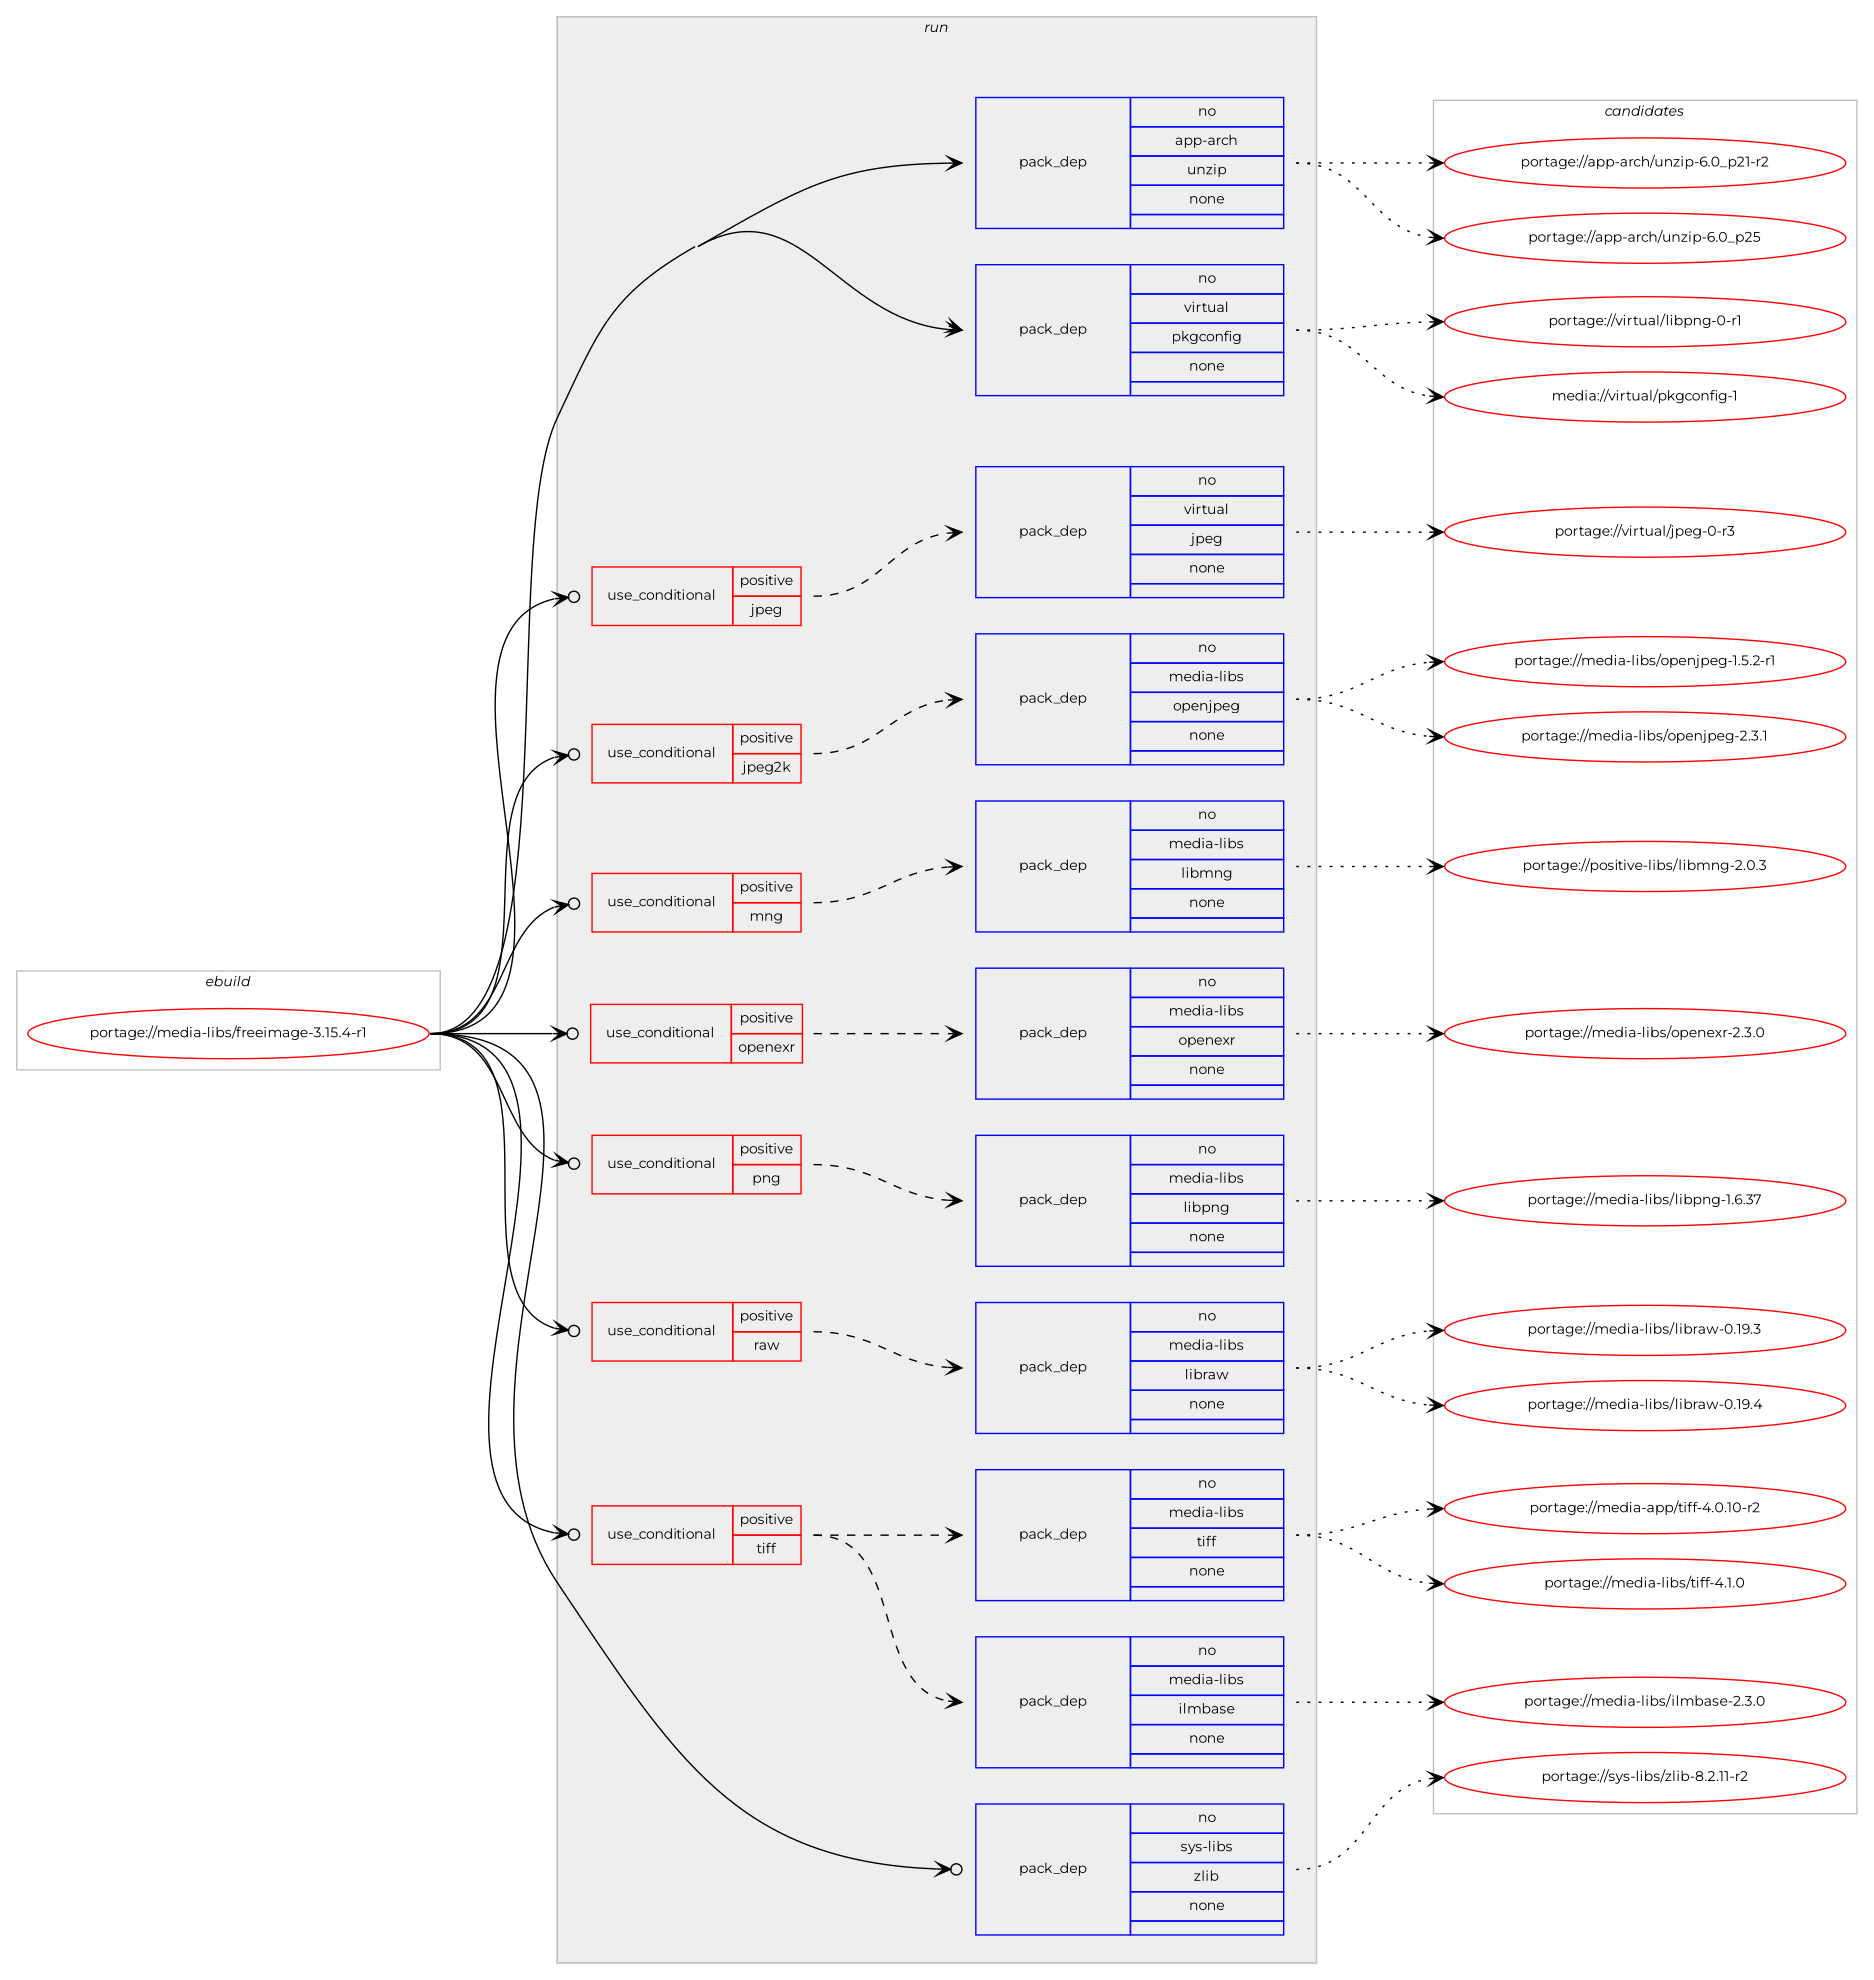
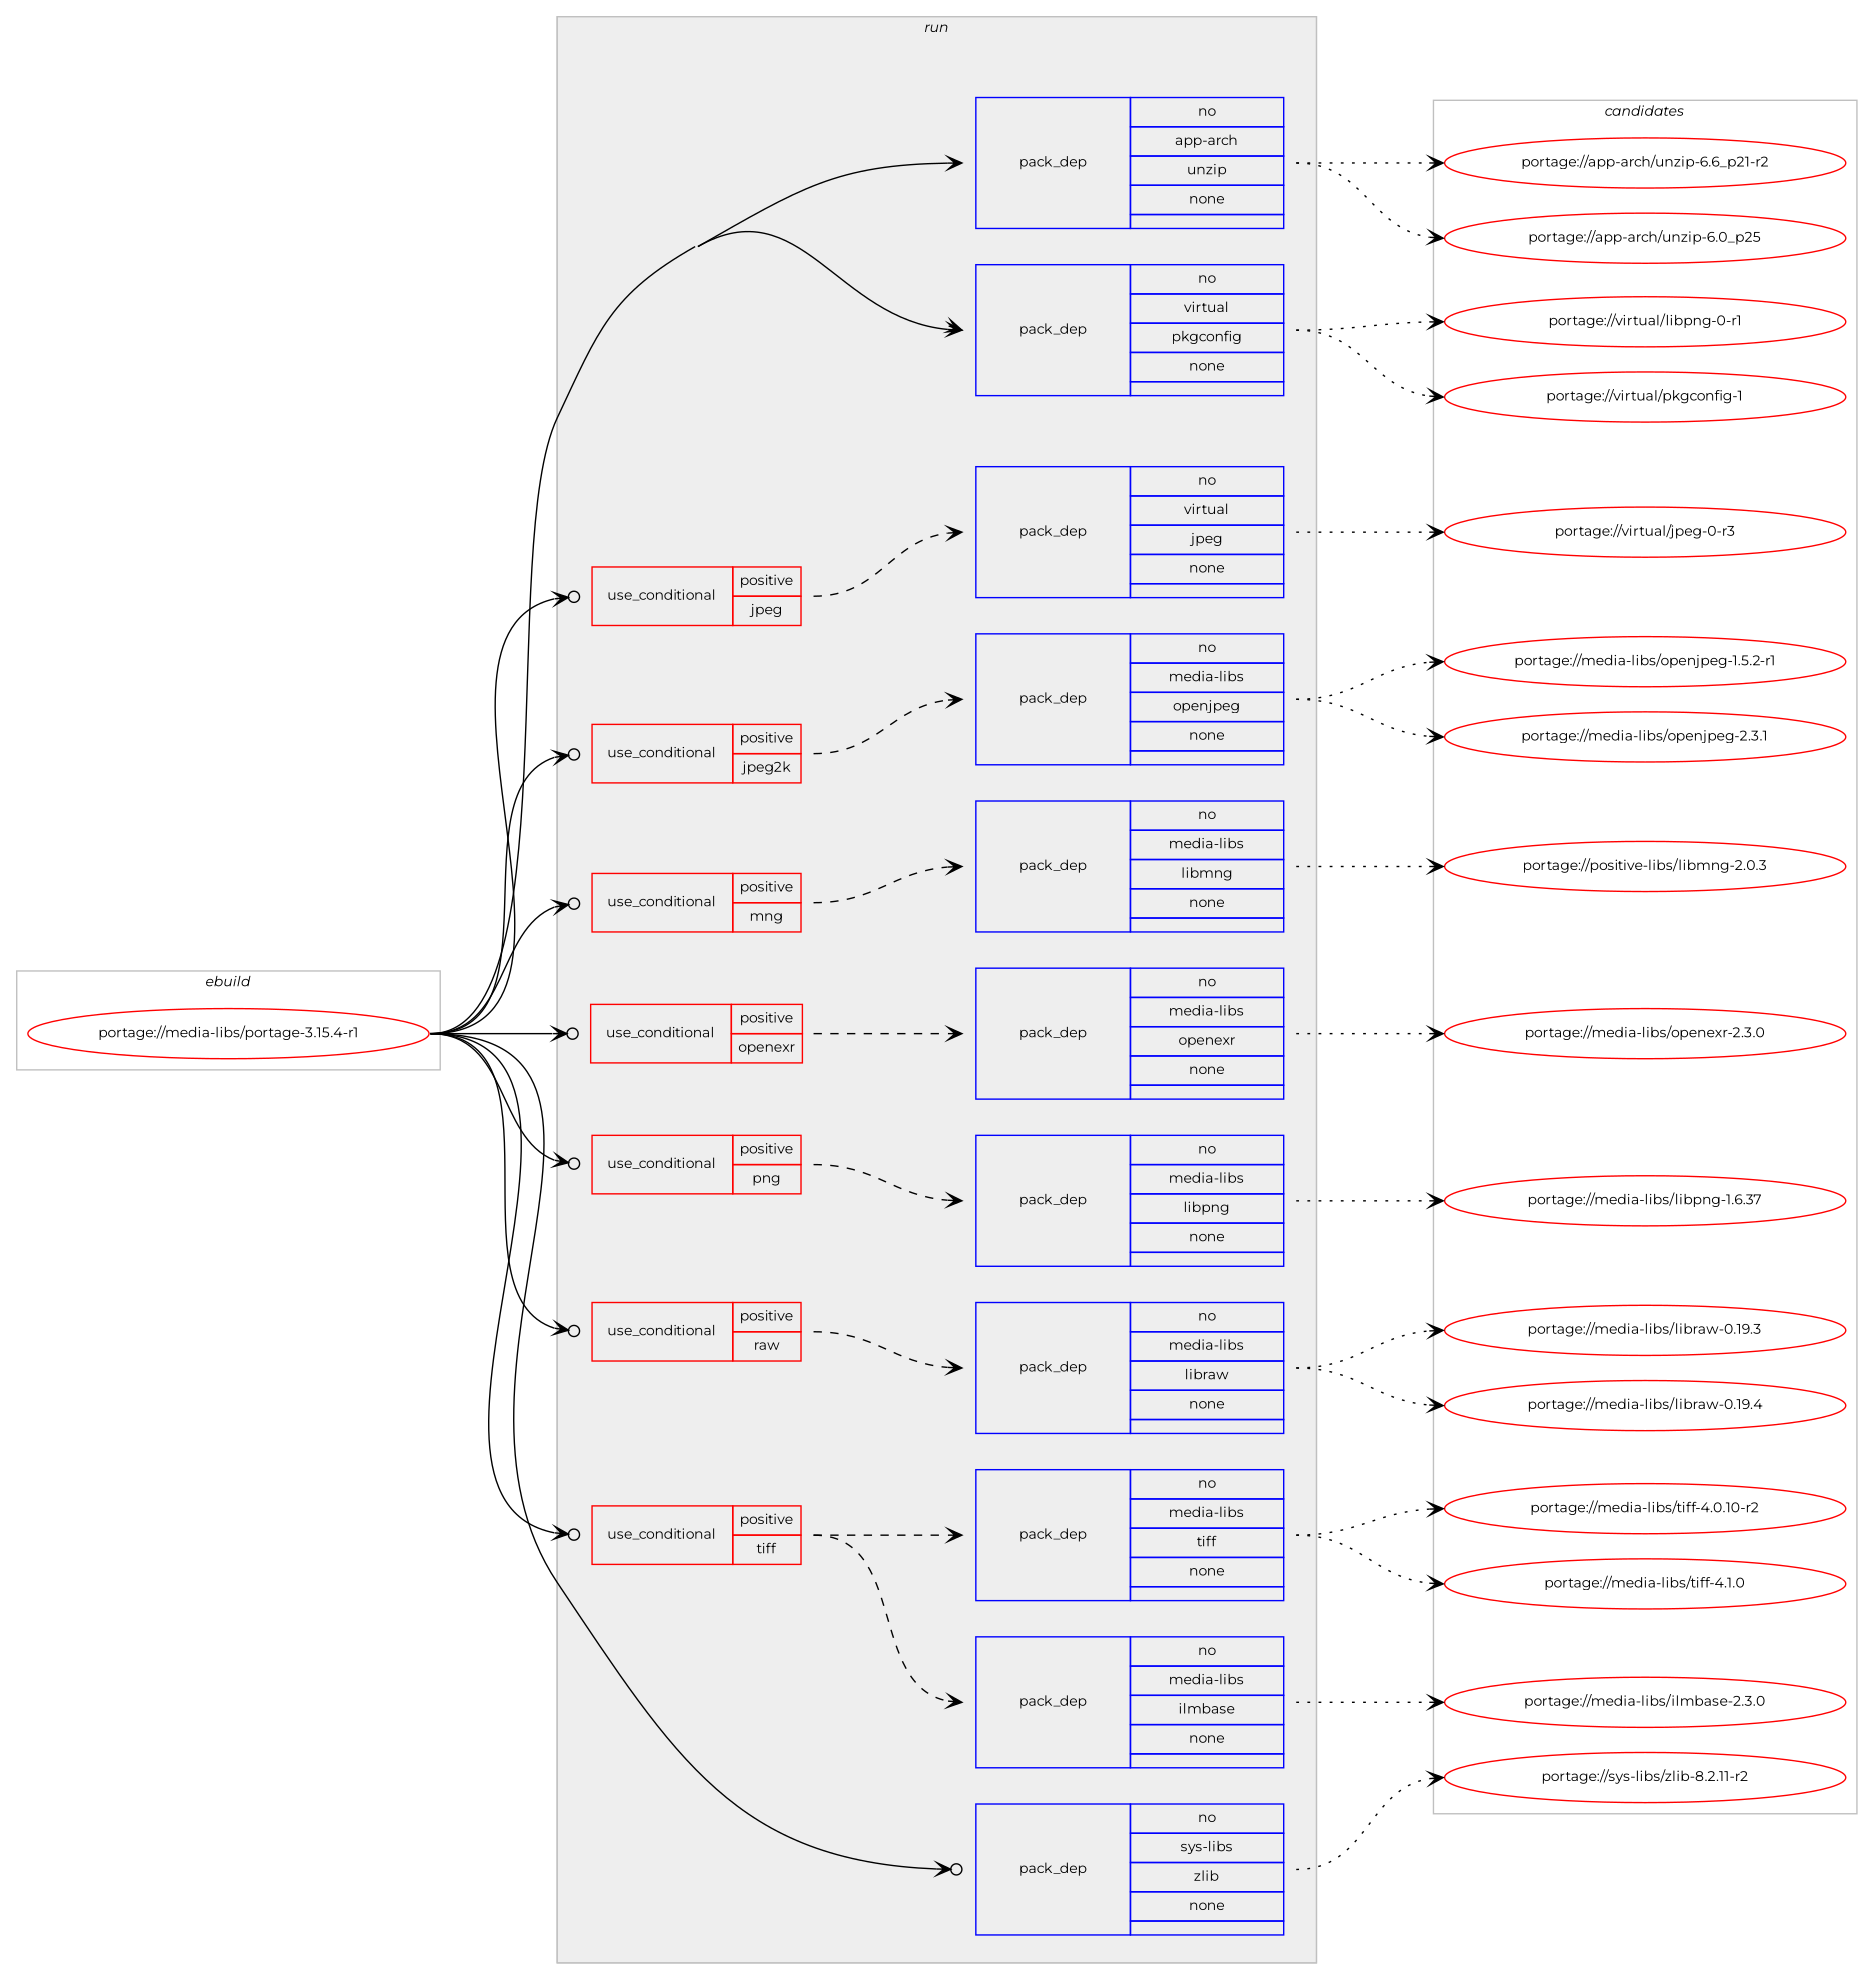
(1645, 163) -> (1645, 163)
(1645, 397) -> (1645, 397)
(228, 1034) -> (228, 1034)
(1645, 1509) -> (1645, 1509)
